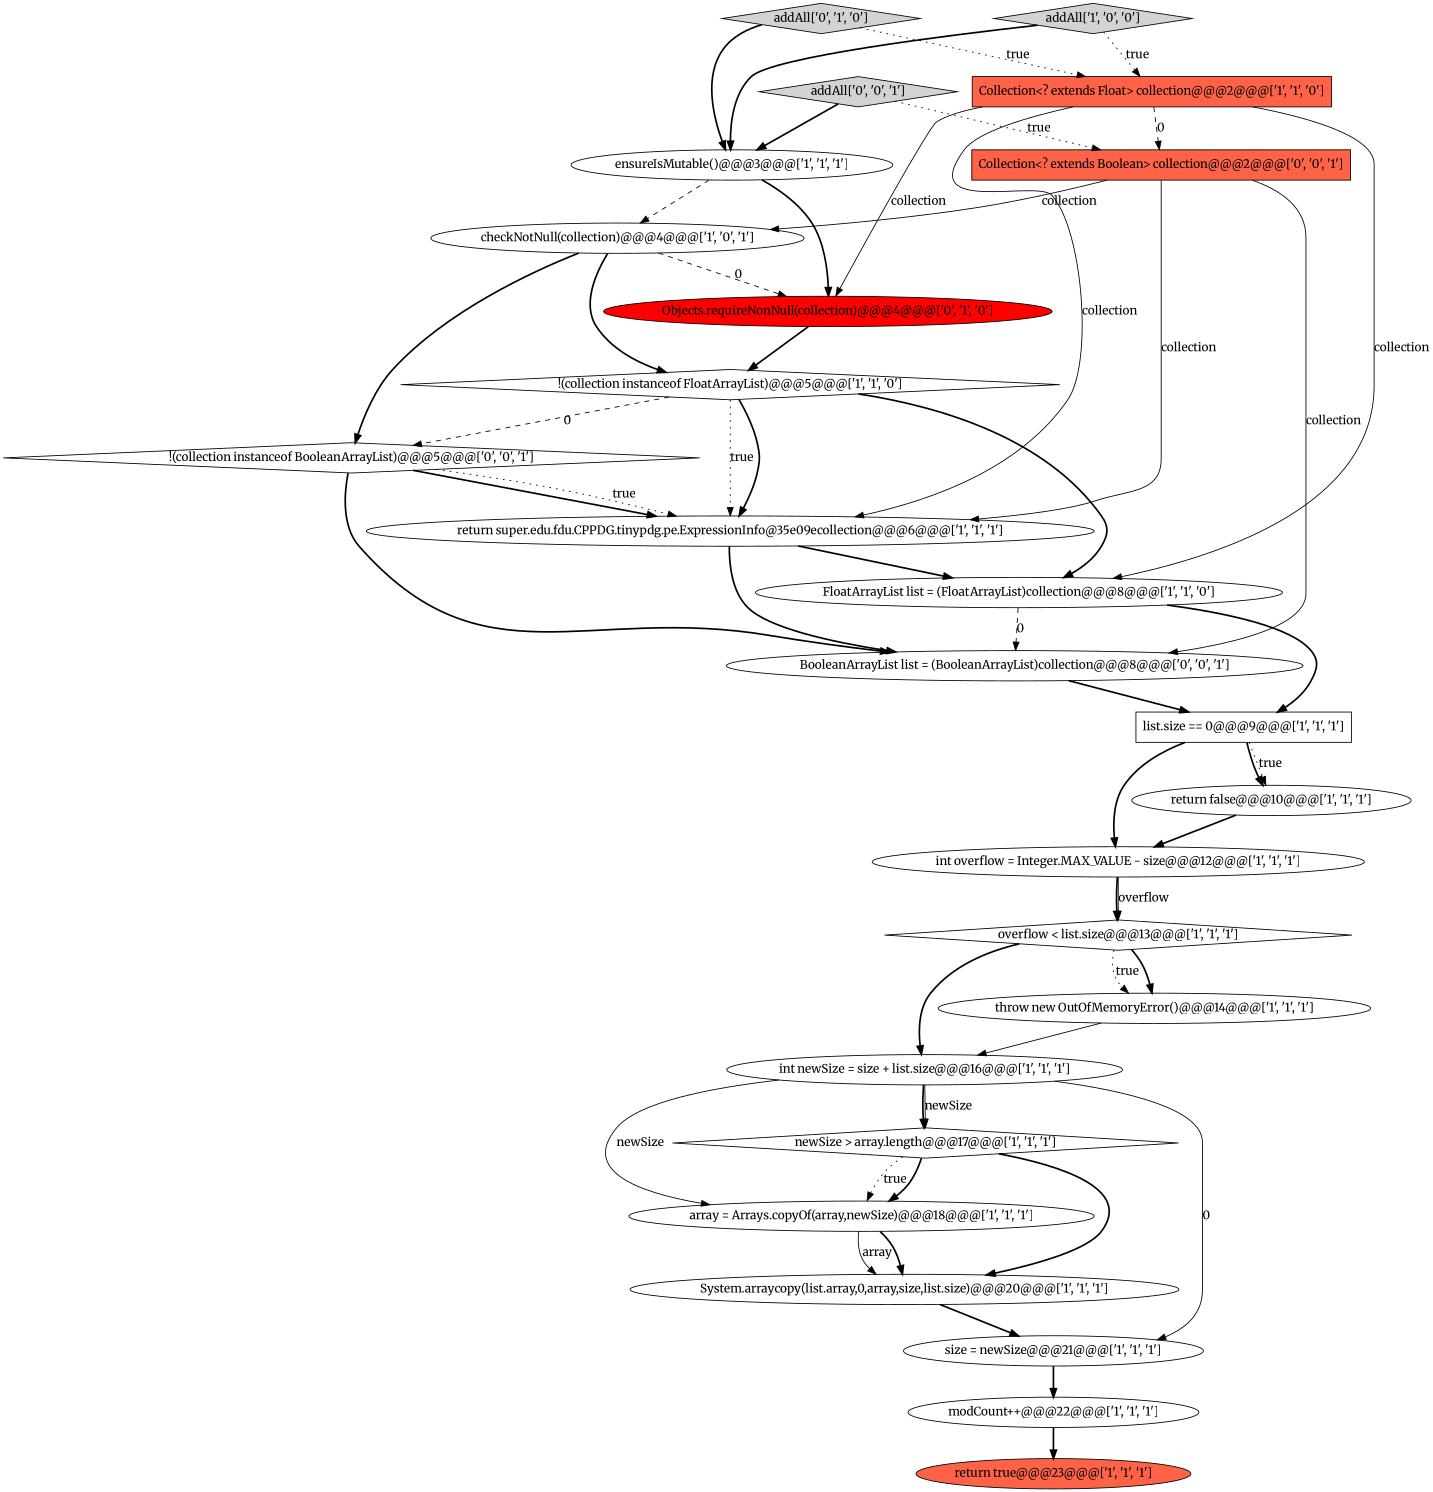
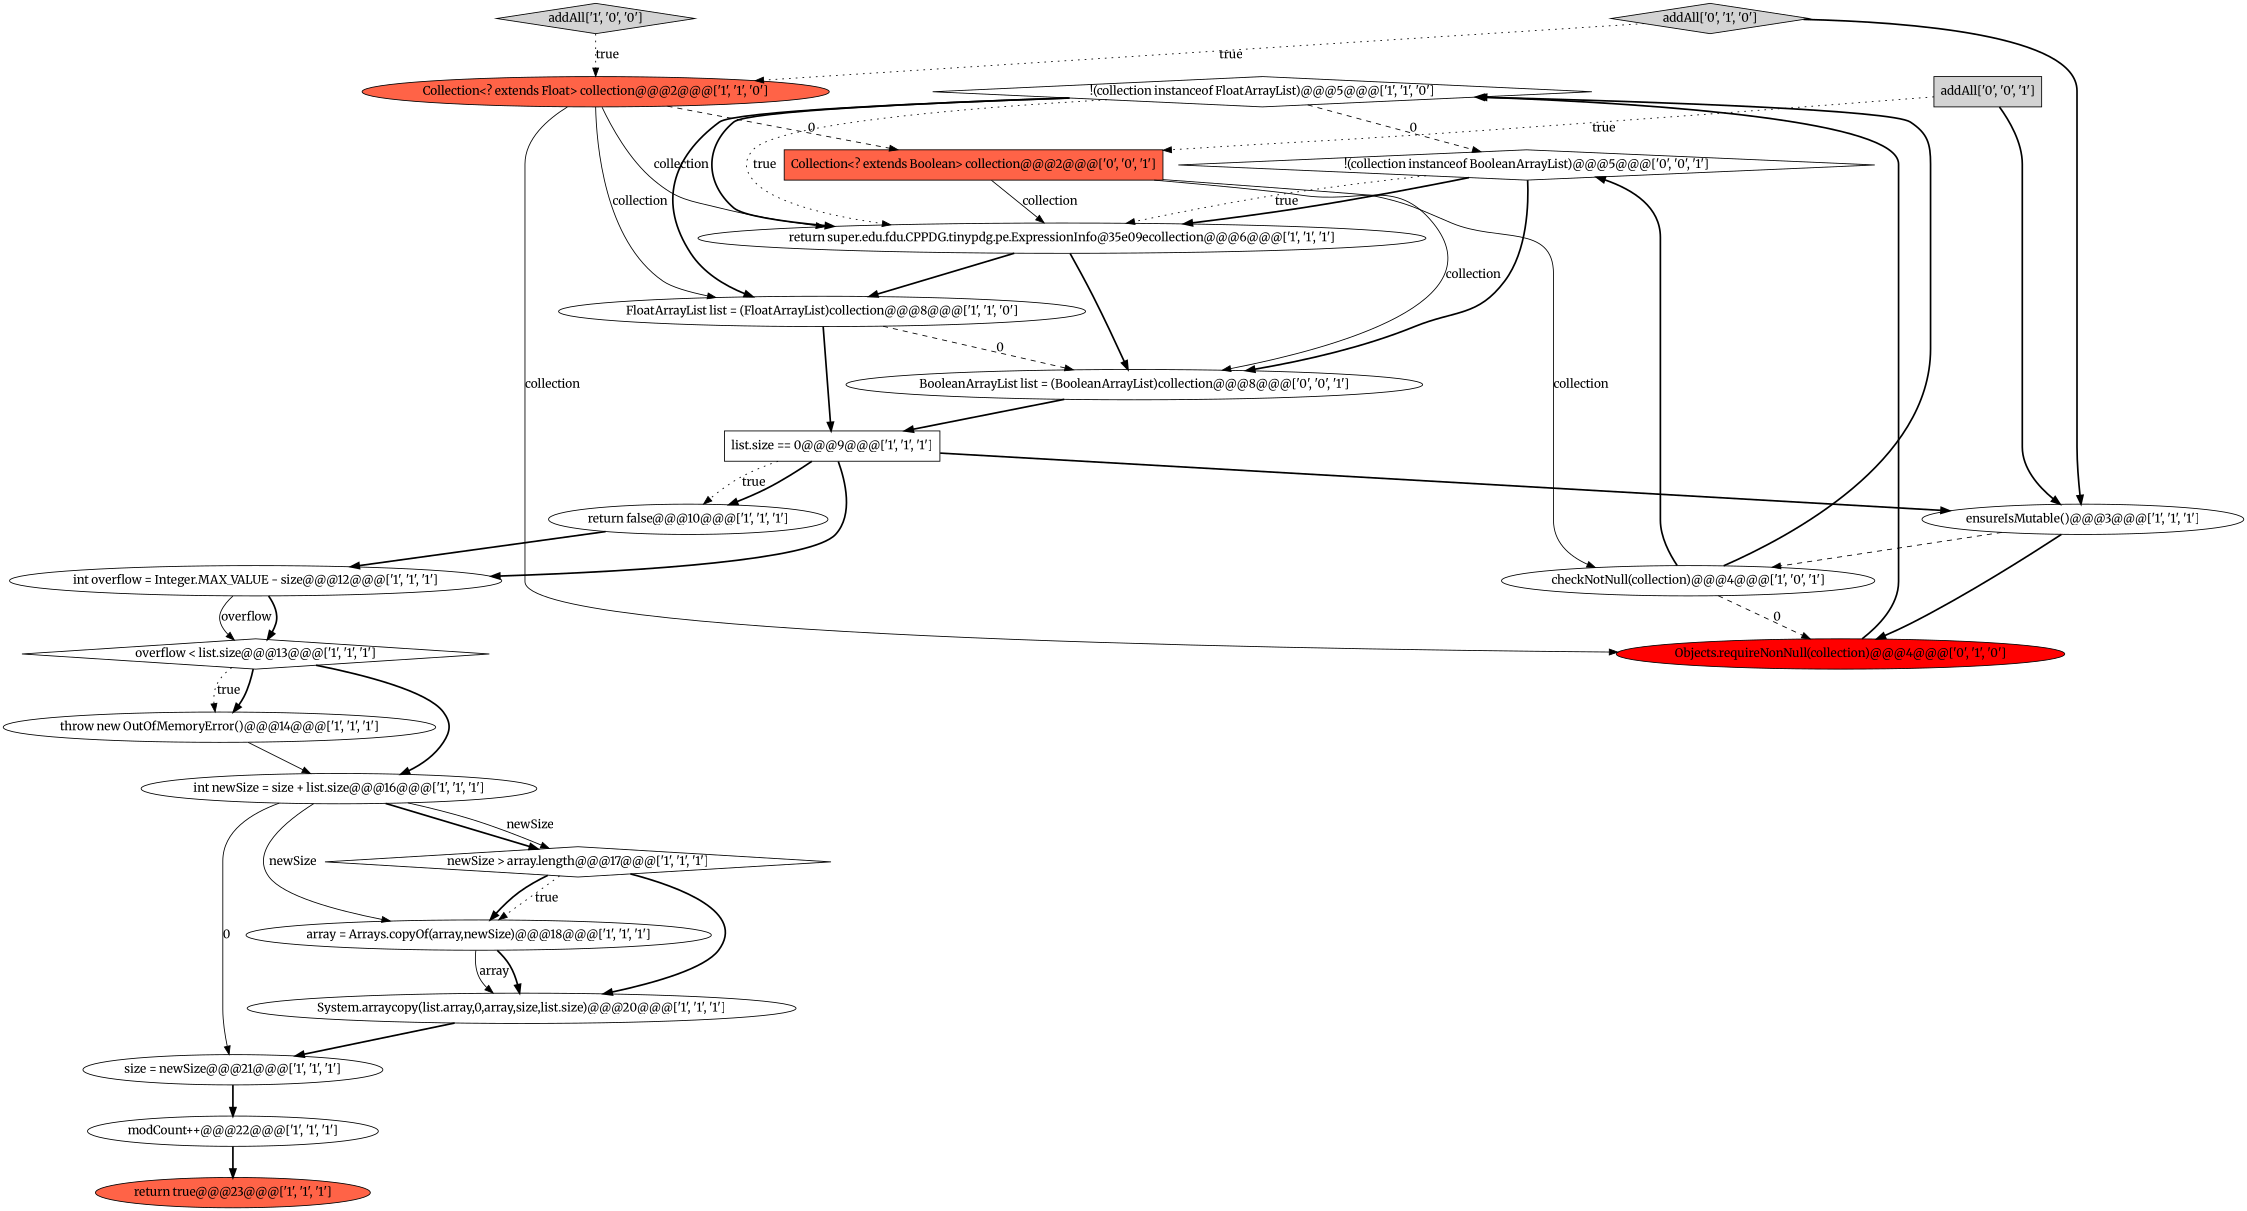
(858, 49) -> (1441, 482)
(858, 92) -> (1988, 92)
(1152, 92) -> (596, 92)
